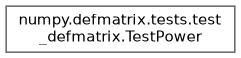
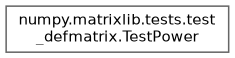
(120, 29) -> (117, 29)
